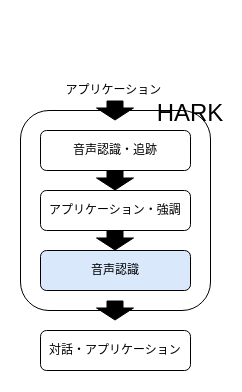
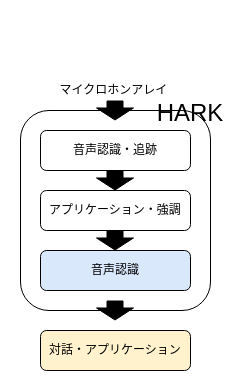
(116, 89) -> (116, 89)
(116, 351) -> (116, 351)
